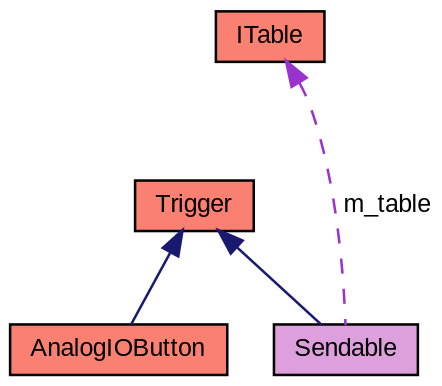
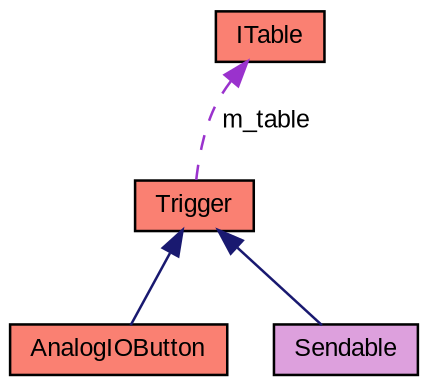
(334, 202) -> (206, 129)
